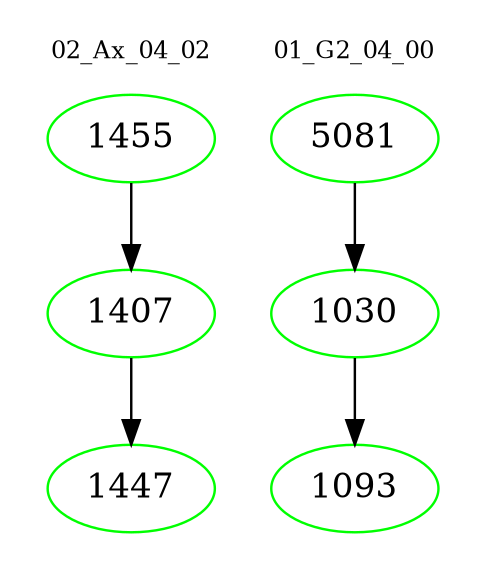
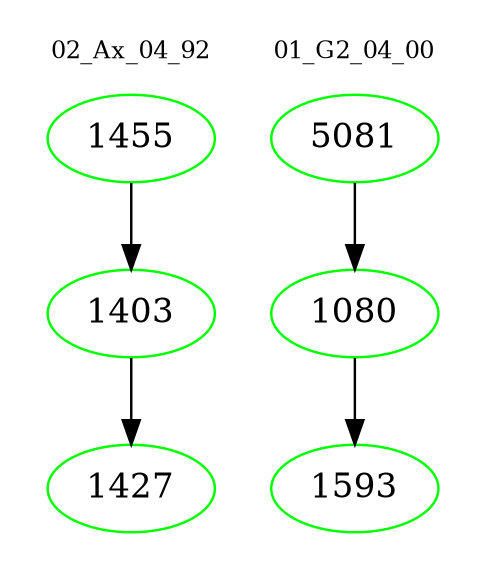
(131, 52) -> (131, 52)
(131, 314) -> (131, 314)
(355, 314) -> (355, 314)
(131, 489) -> (131, 489)
(355, 489) -> (355, 489)
